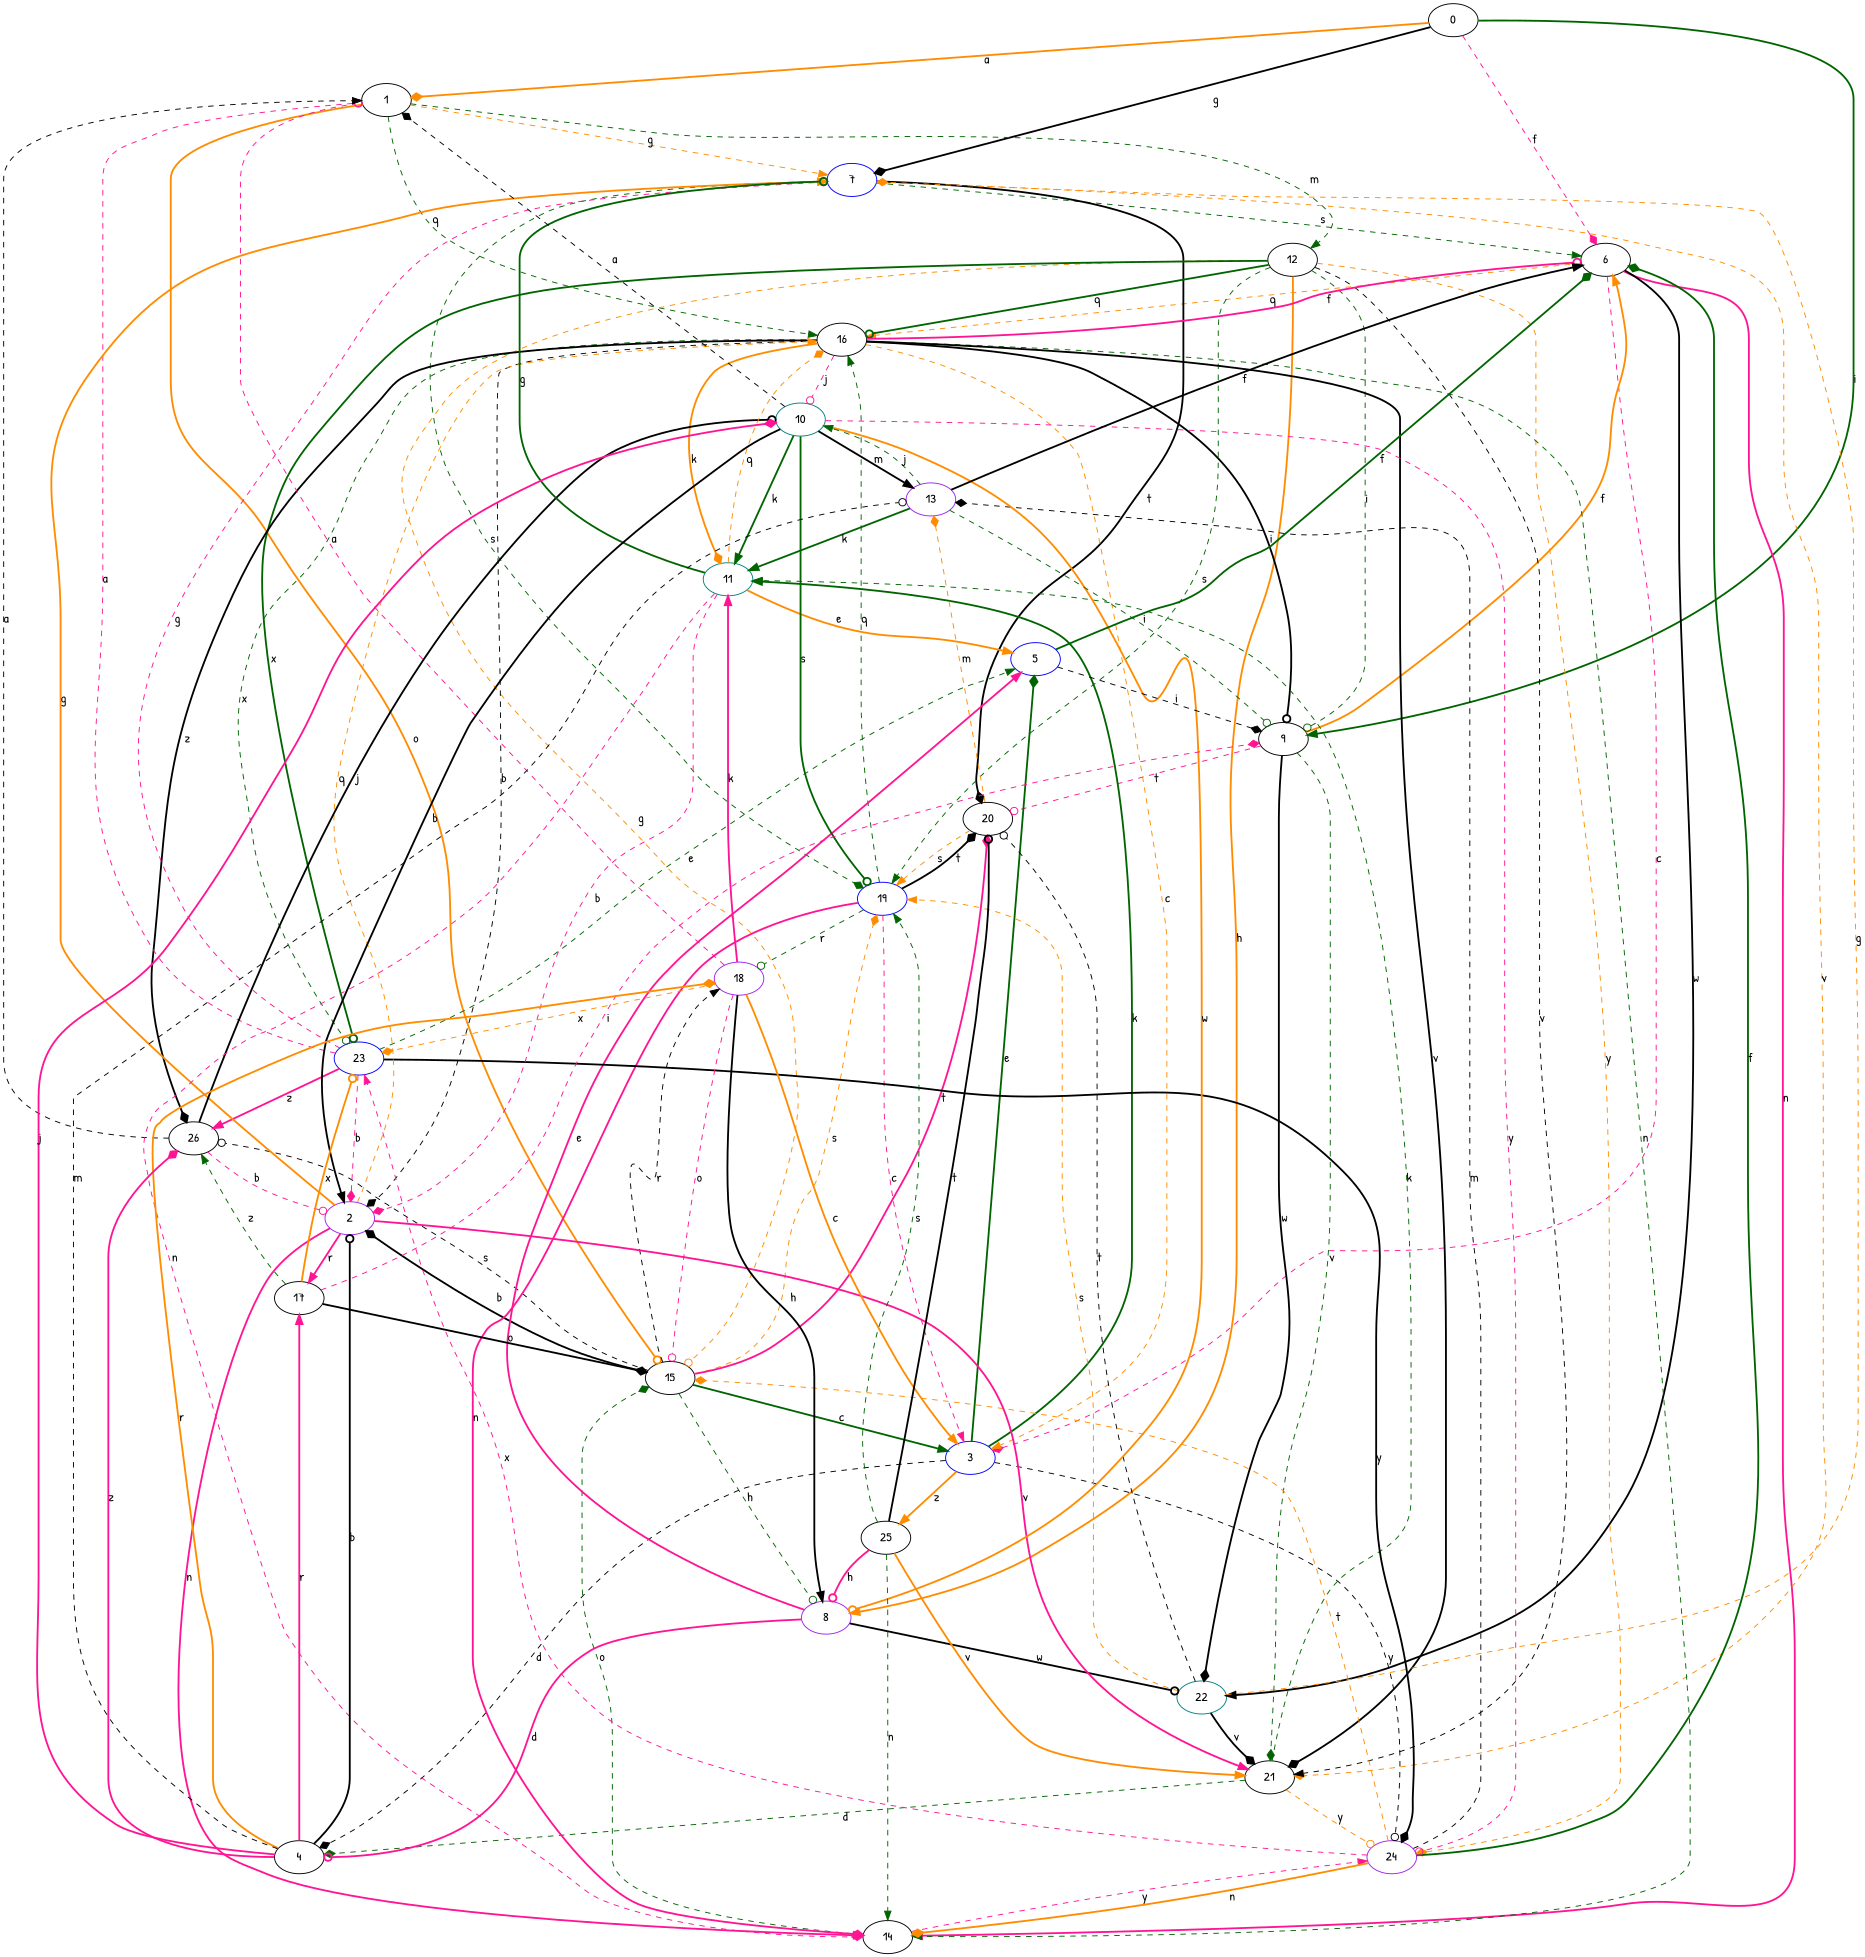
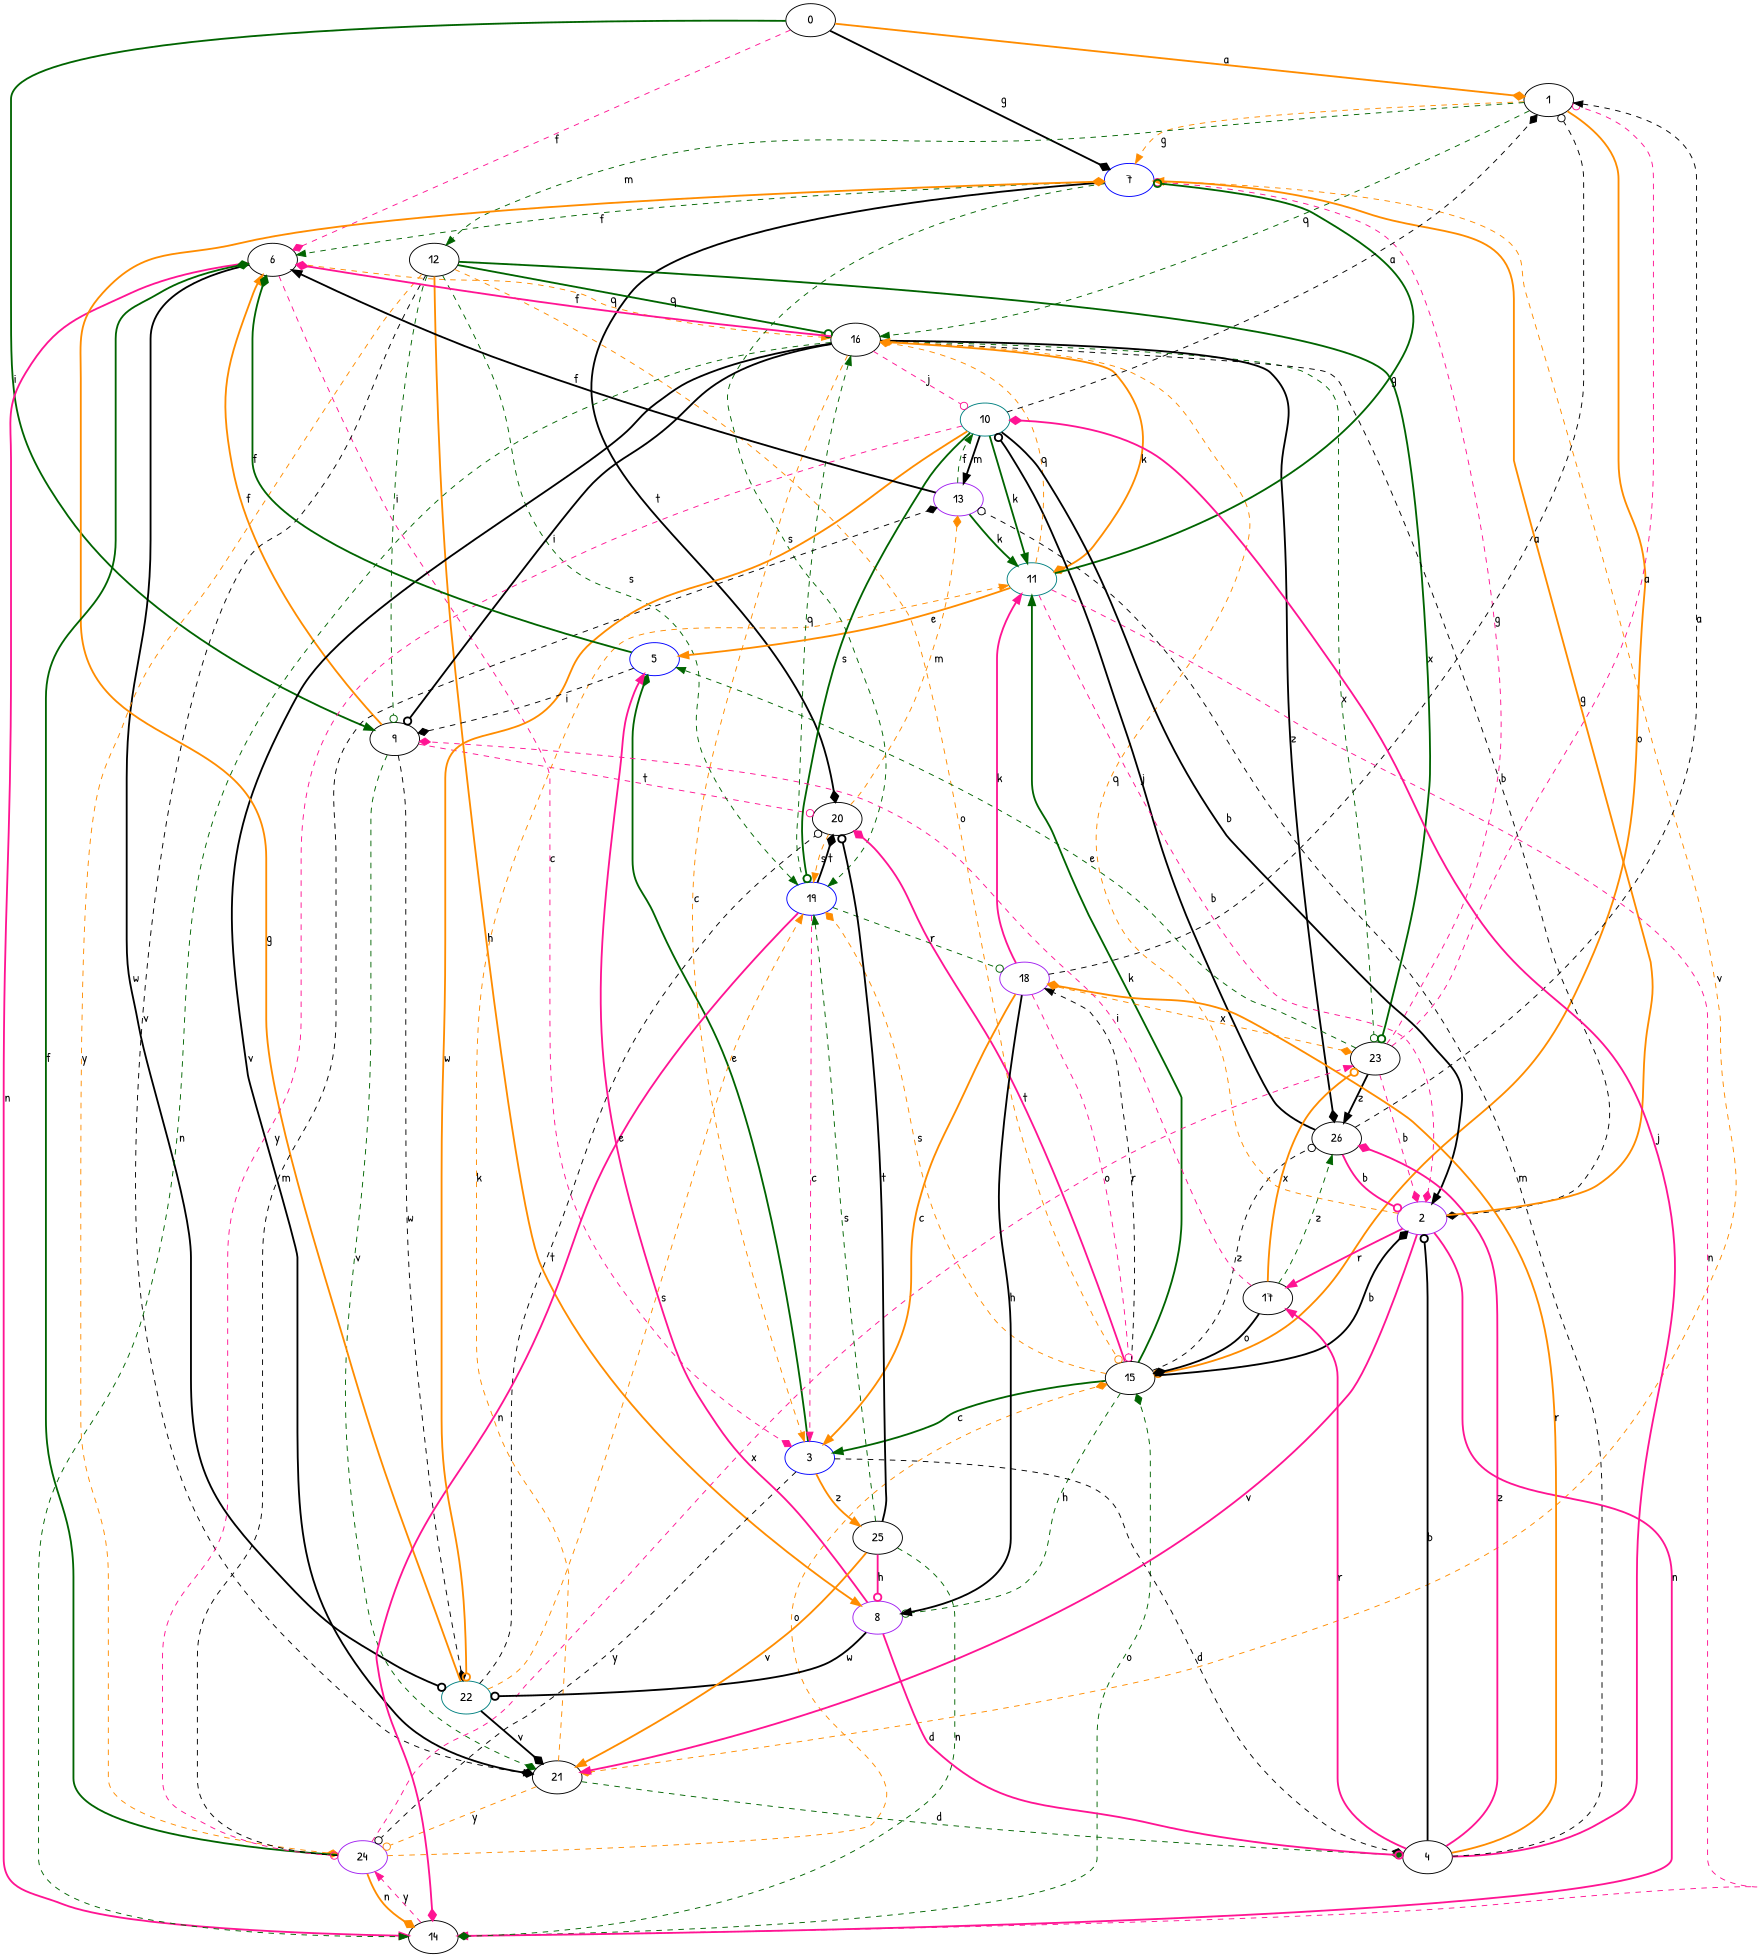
(1323, 220) -> (602, 220)
(1204, 318) -> (569, 306)
(905, 459) -> (965, 459)
(446, 467) -> (730, 413)
(341, 561) -> (1467, 642)
(1121, 611) -> none
(1854, 749) -> (81, 600)
(641, 819) -> (963, 819)
(1129, 910) -> (1124, 984)
(1385, 963) -> (480, 1005)
(1201, 972) -> (445, 903)
(359, 1059) -> (1375, 1059)
(281, 1096) -> (1358, 1094)
(1211, 1097) -> none
(1692, 1105) -> (134, 1004)
(260, 1188) -> (1363, 1186)
(1280, 1219) -> (407, 1214)
(486, 1258) -> (1240, 1258)
(1338, 1618) -> (797, 1618)
(888, 1733) -> (844, 1856)
